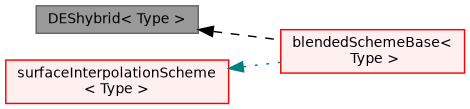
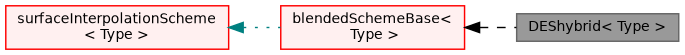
(247, 36) -> (498, 27)
